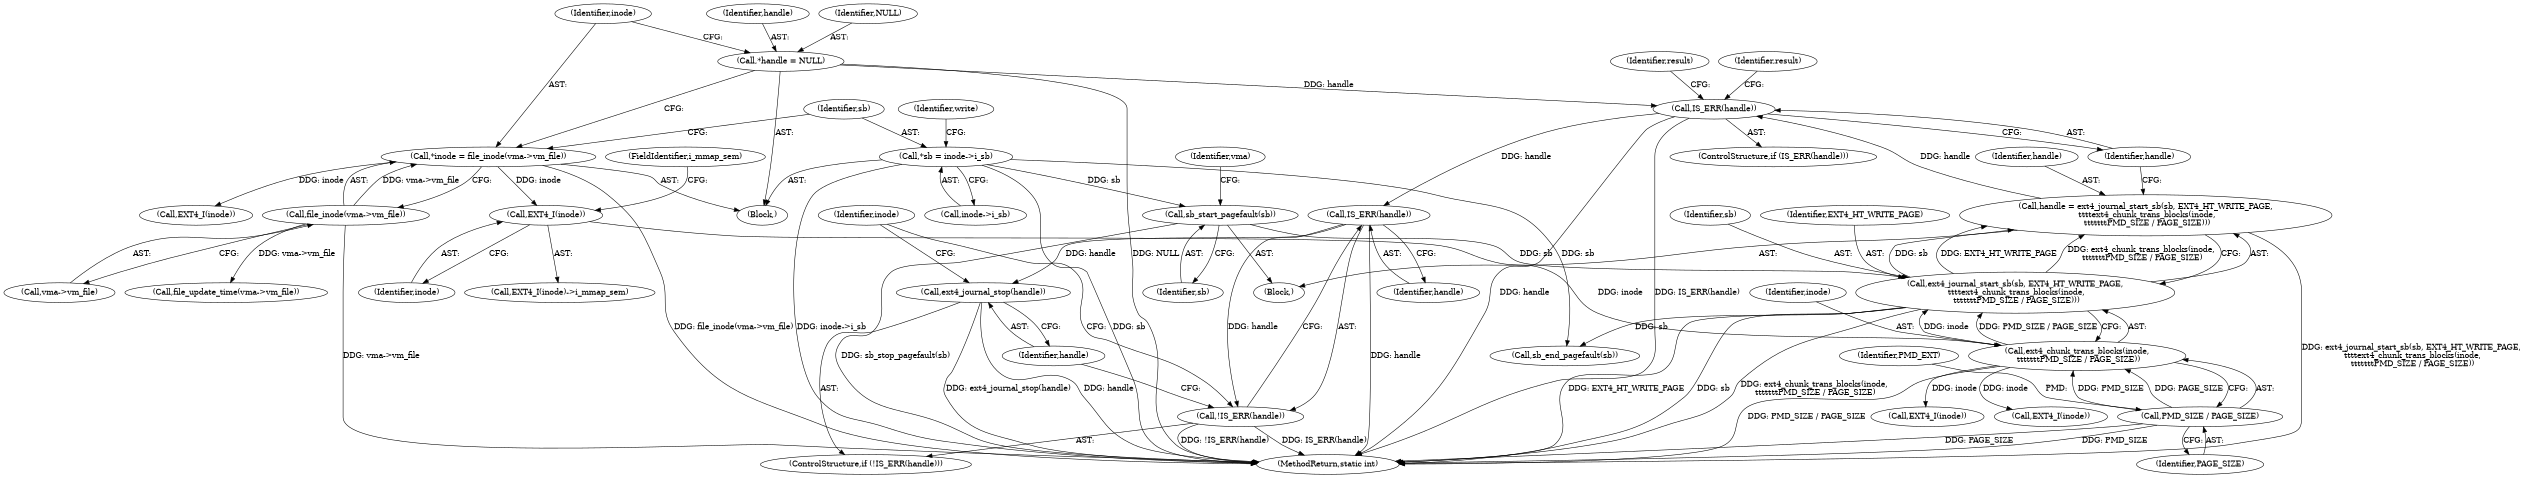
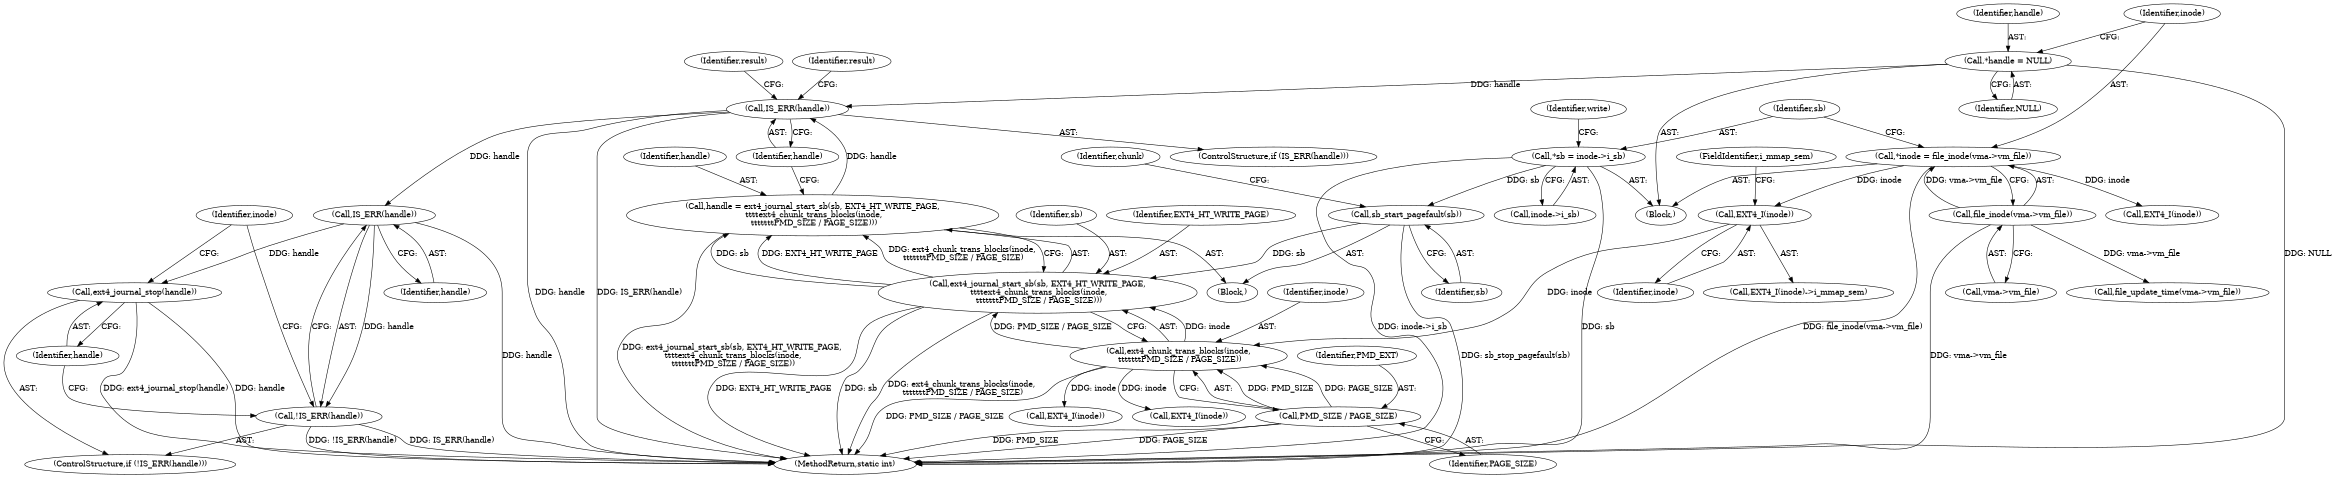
(638, 108) -> (1991, 83)
(1220, 157) -> (1111, 157)
(1565, 356) -> none
(2058, 389) -> (1409, 389)
